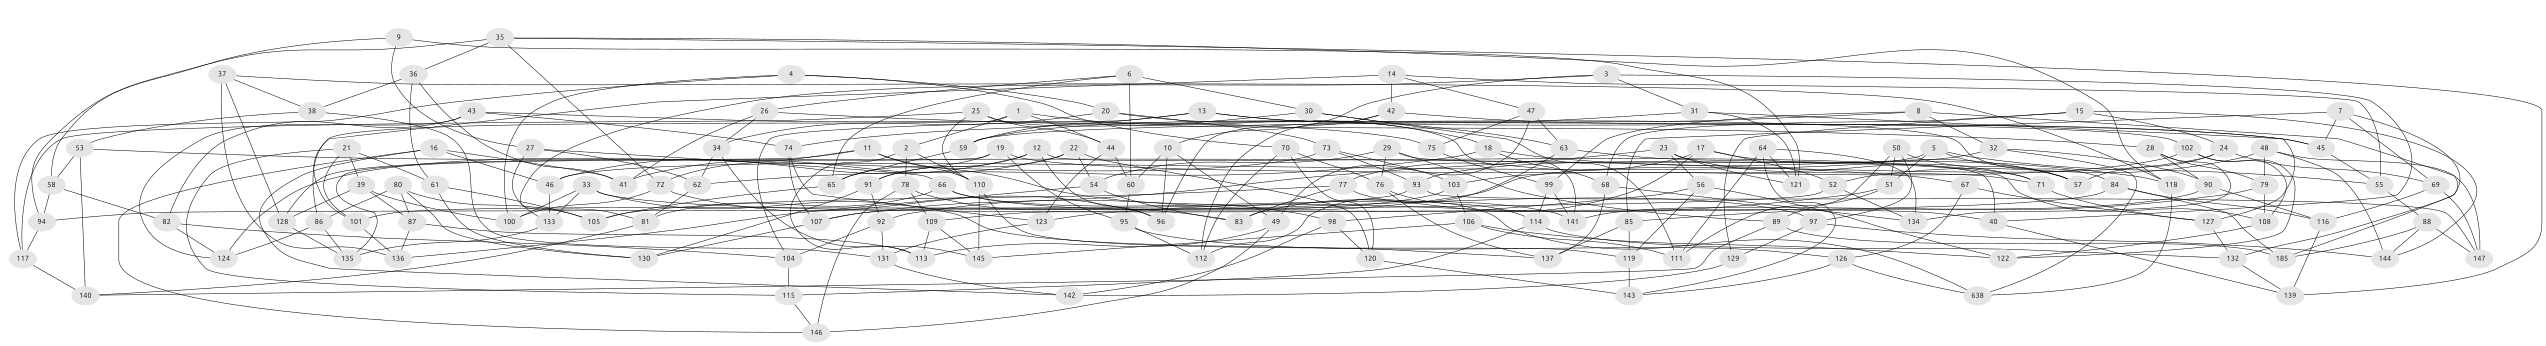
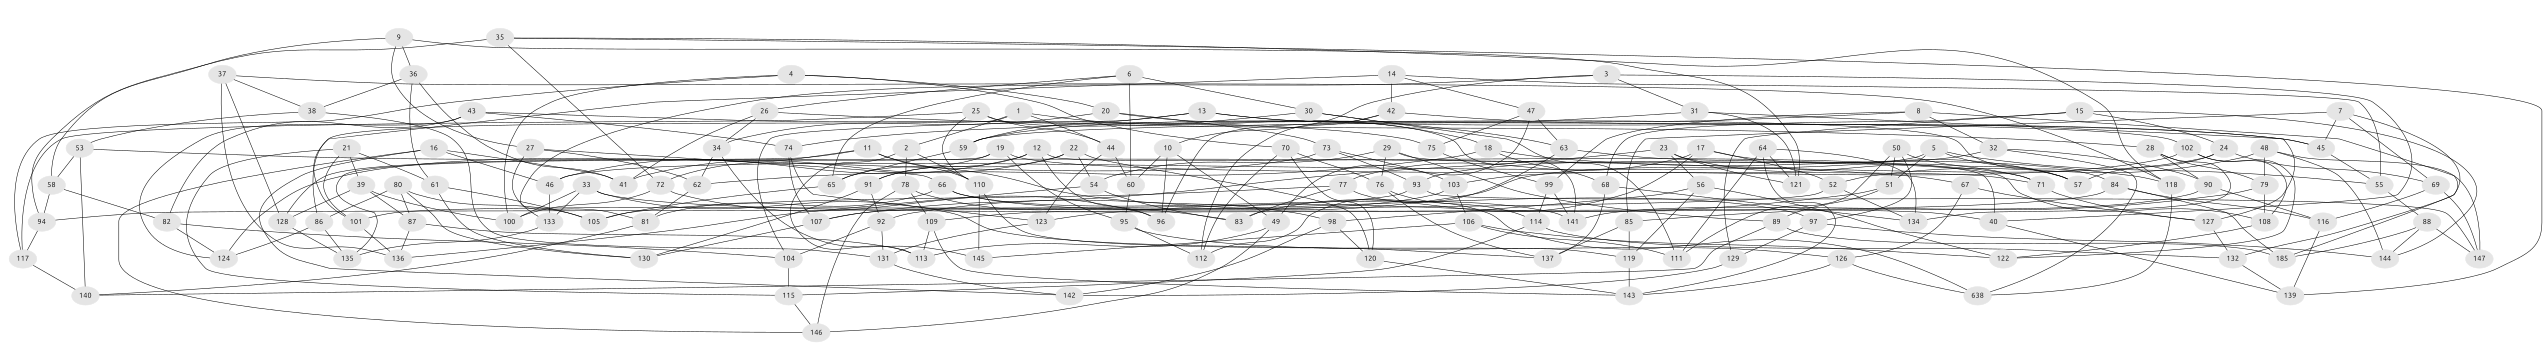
(457, 56) -> (406, 56)
(955, 240) -> (1264, 288)
